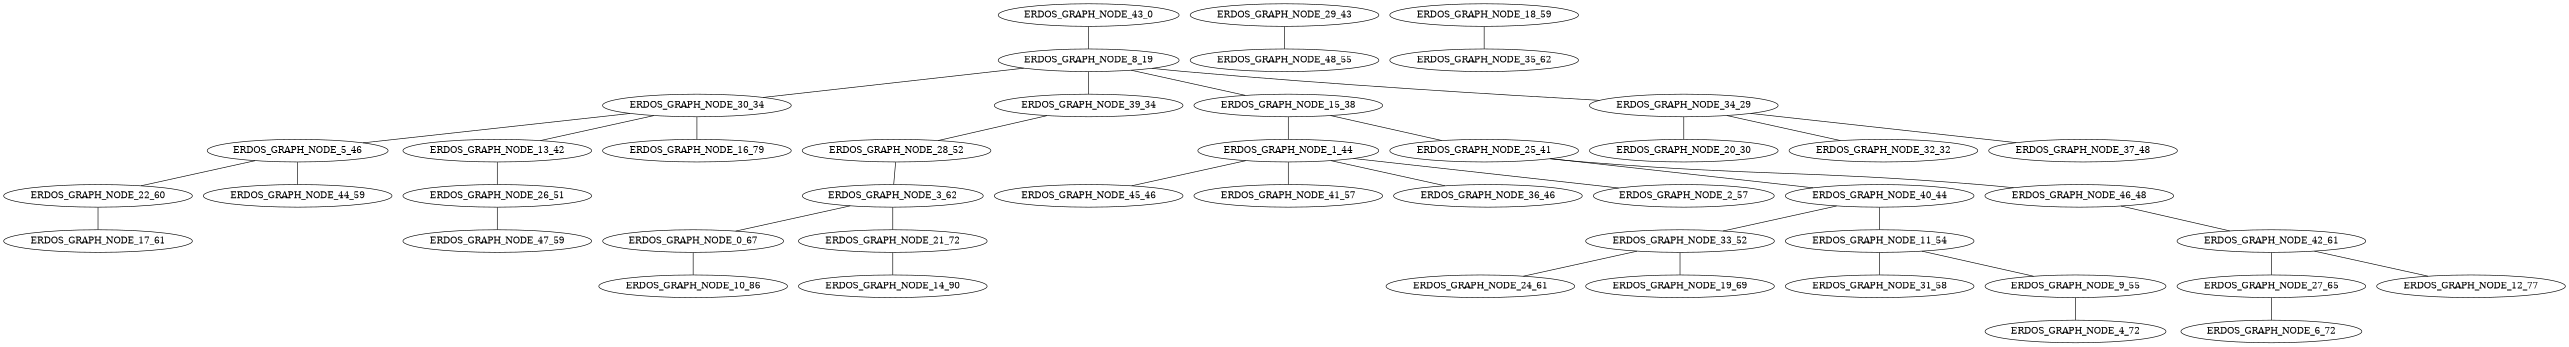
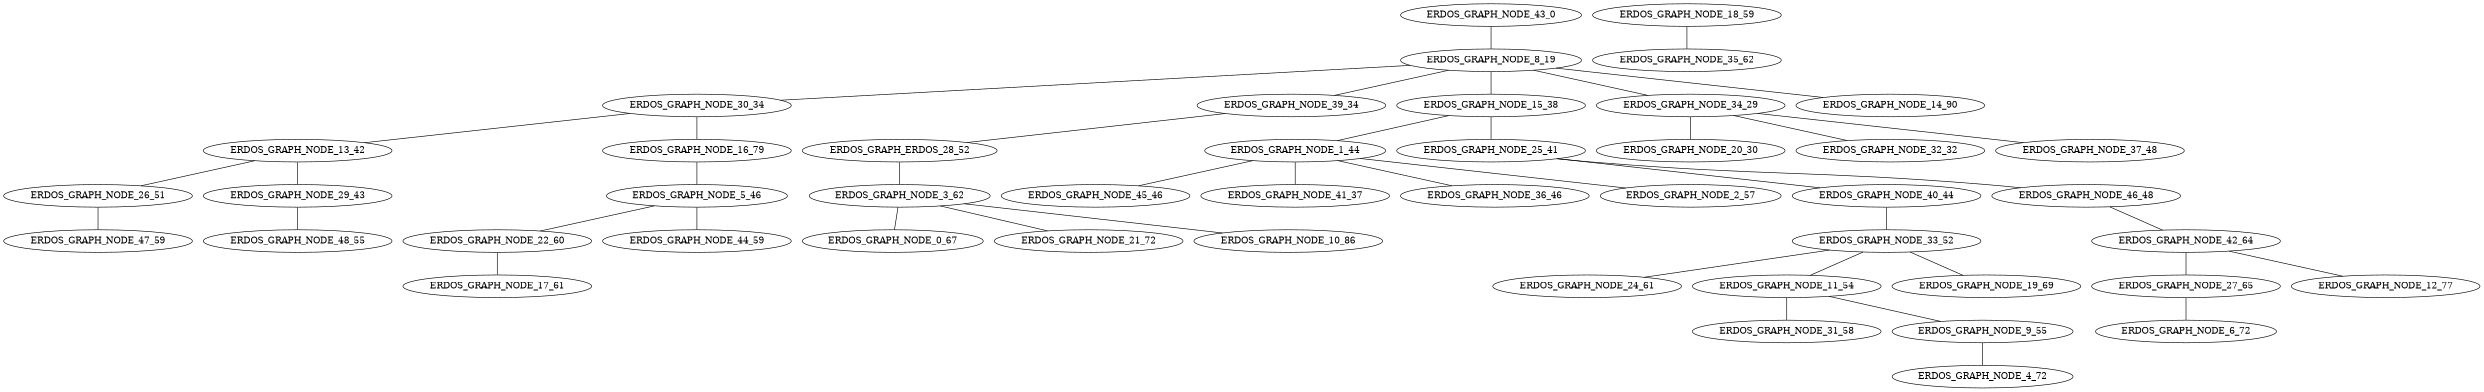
(497, 128) -> (697, 173)
(897, 151) -> (900, 151)
none -> (298, 173)
(1288, 196) -> (1295, 196)
(1880, 219) -> (1837, 264)
(2271, 241) -> (2186, 241)
(693, 264) -> (1093, 218)
(893, 264) -> (1690, 83)
